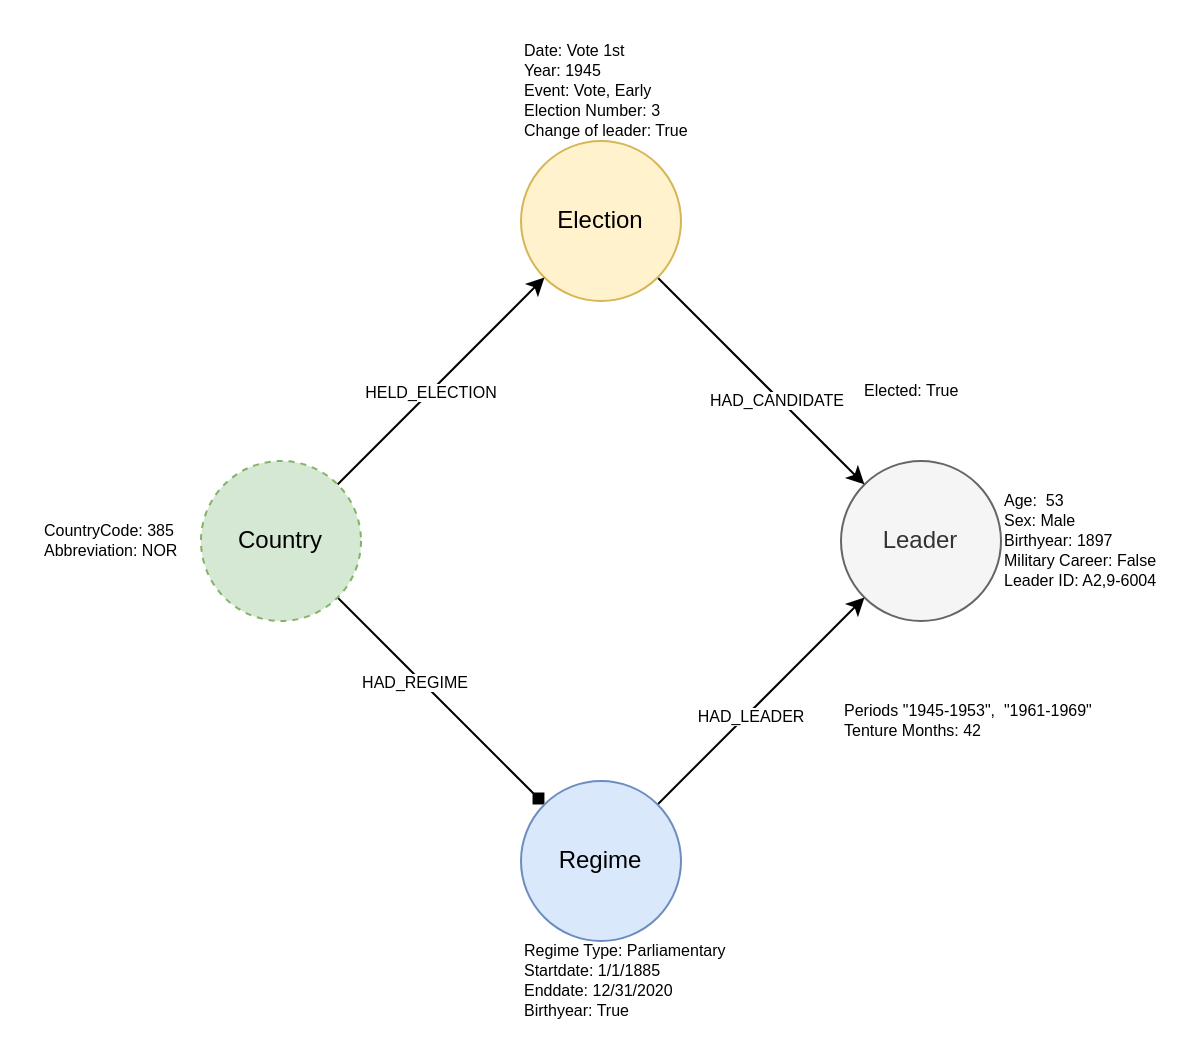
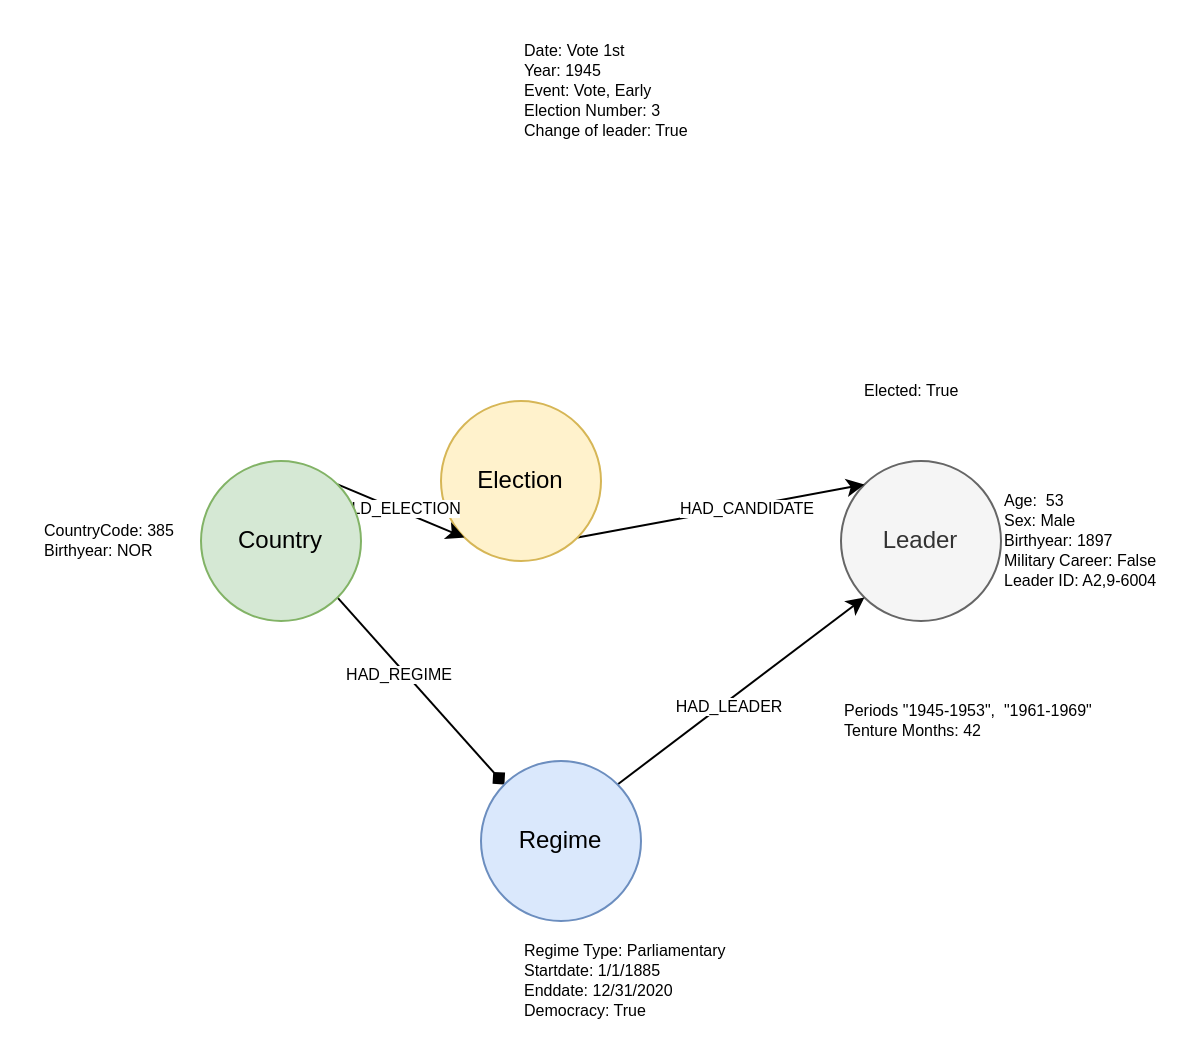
(601, 221) -> (521, 481)
(281, 541) -> (281, 541)
(113, 551) -> (101, 551)
(601, 861) -> (561, 841)
(586, 1011) -> (588, 1011)
